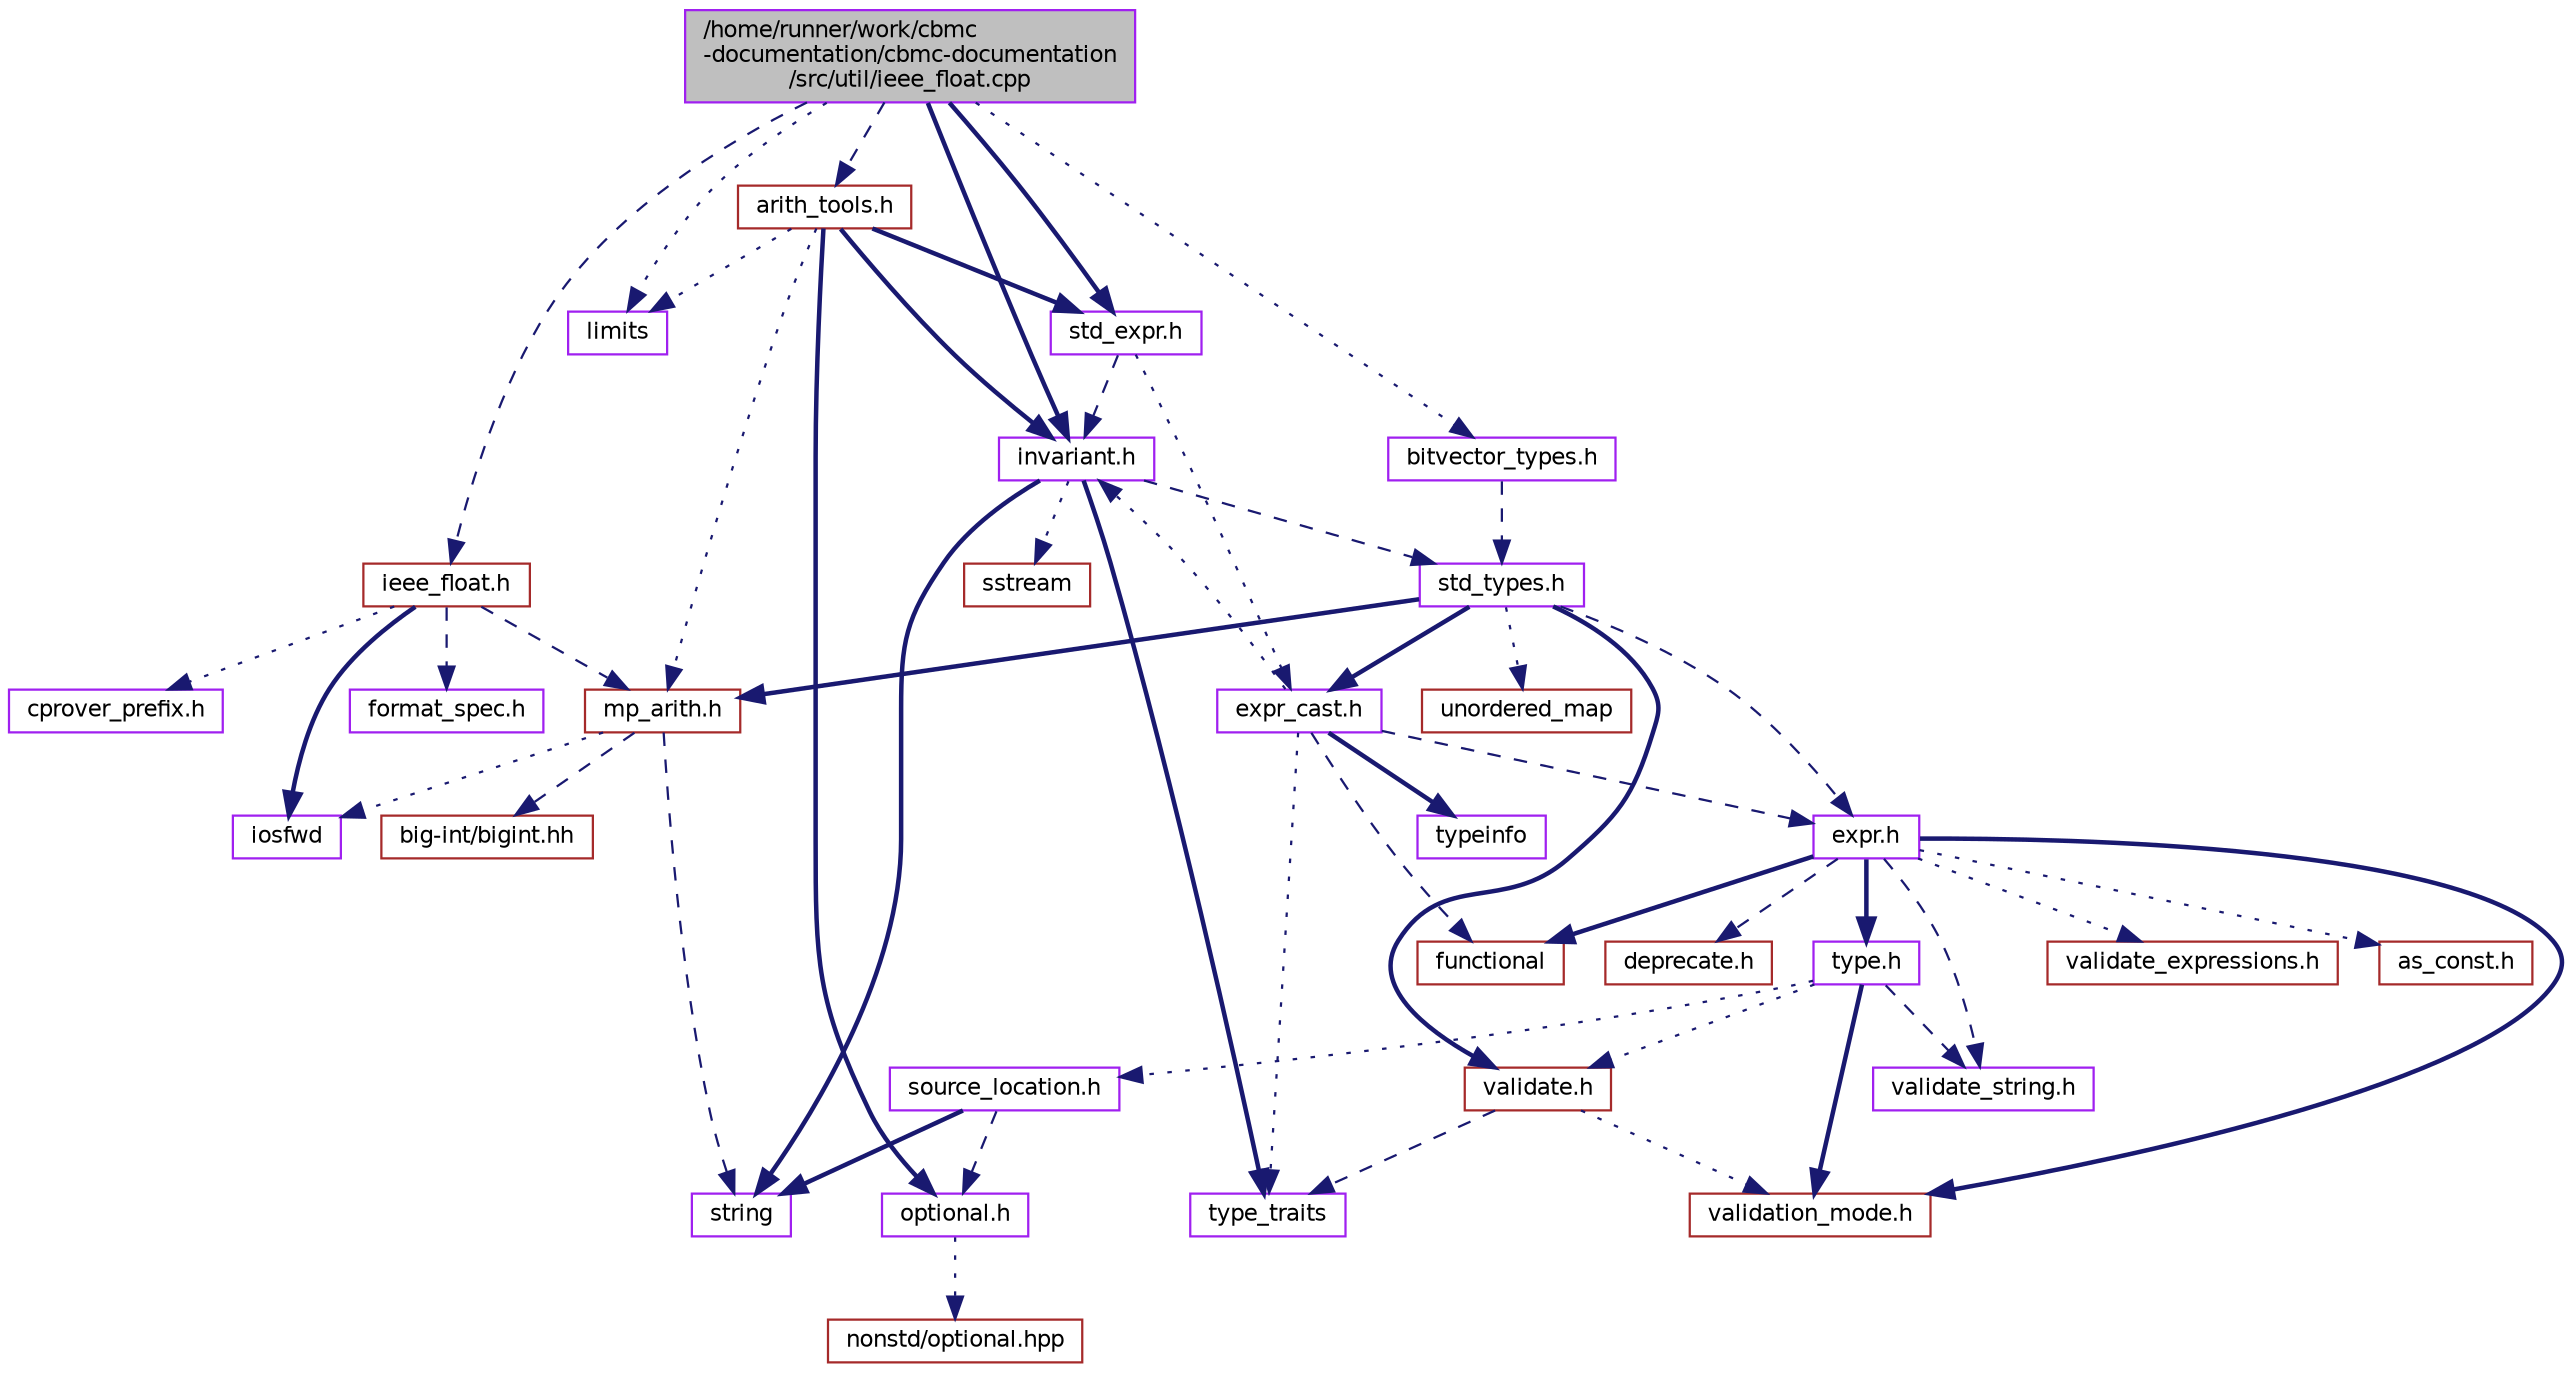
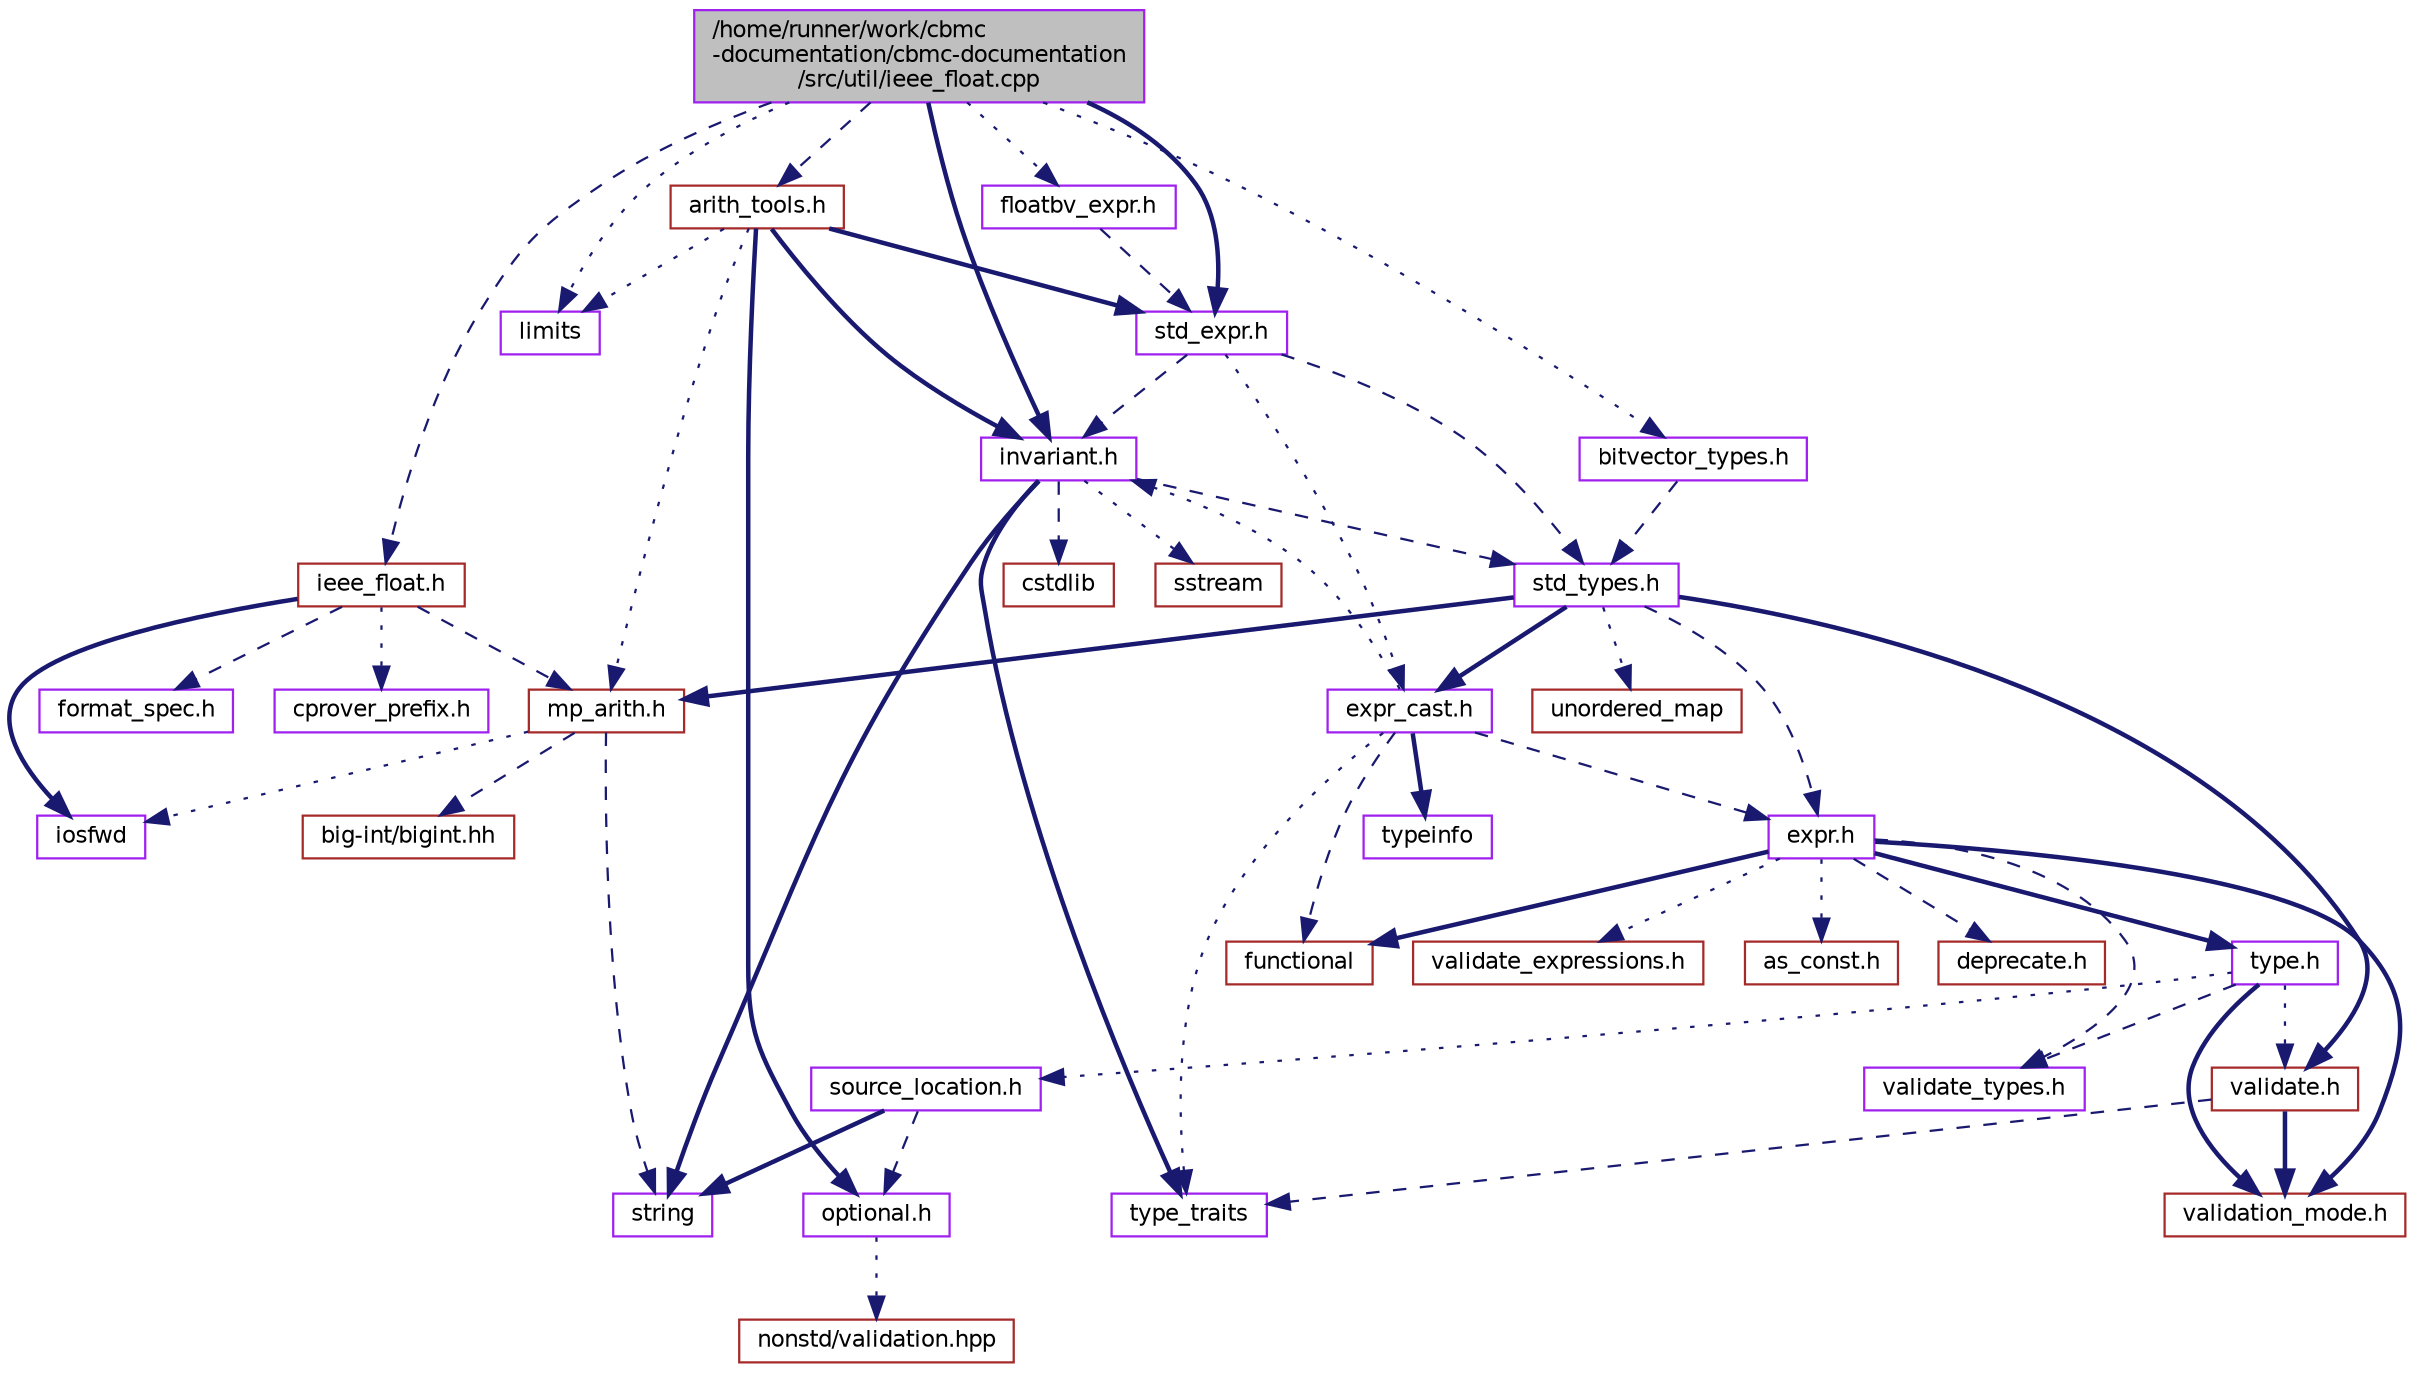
none -> (1079, 207)
none -> (1443, 424)
none -> (1059, 585)
(1983, 1089) -> (1974, 1089)
(1663, 1147) -> (2285, 1141)
(955, 1341) -> (876, 1341)
